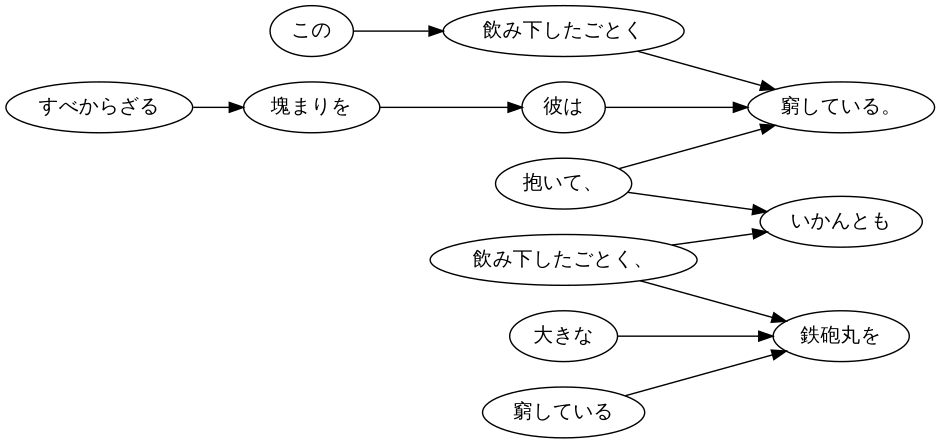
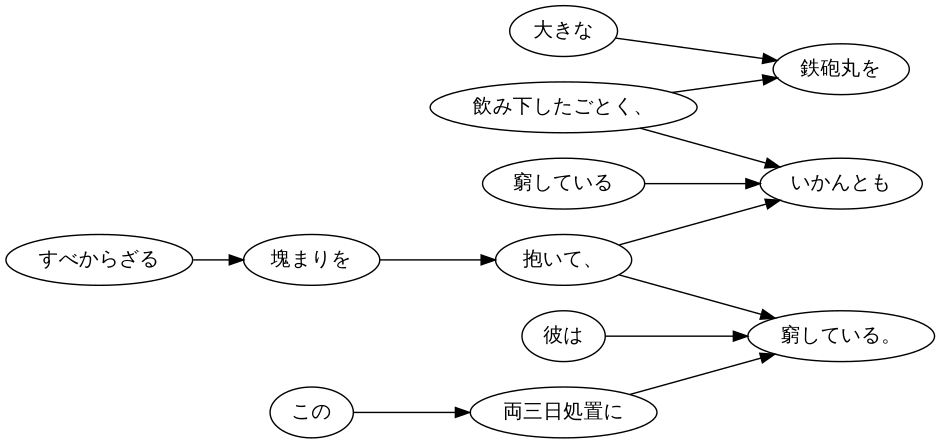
(564, 31) -> (564, 412)
(444, 107) -> (430, 260)
(699, 375) -> (695, 184)
